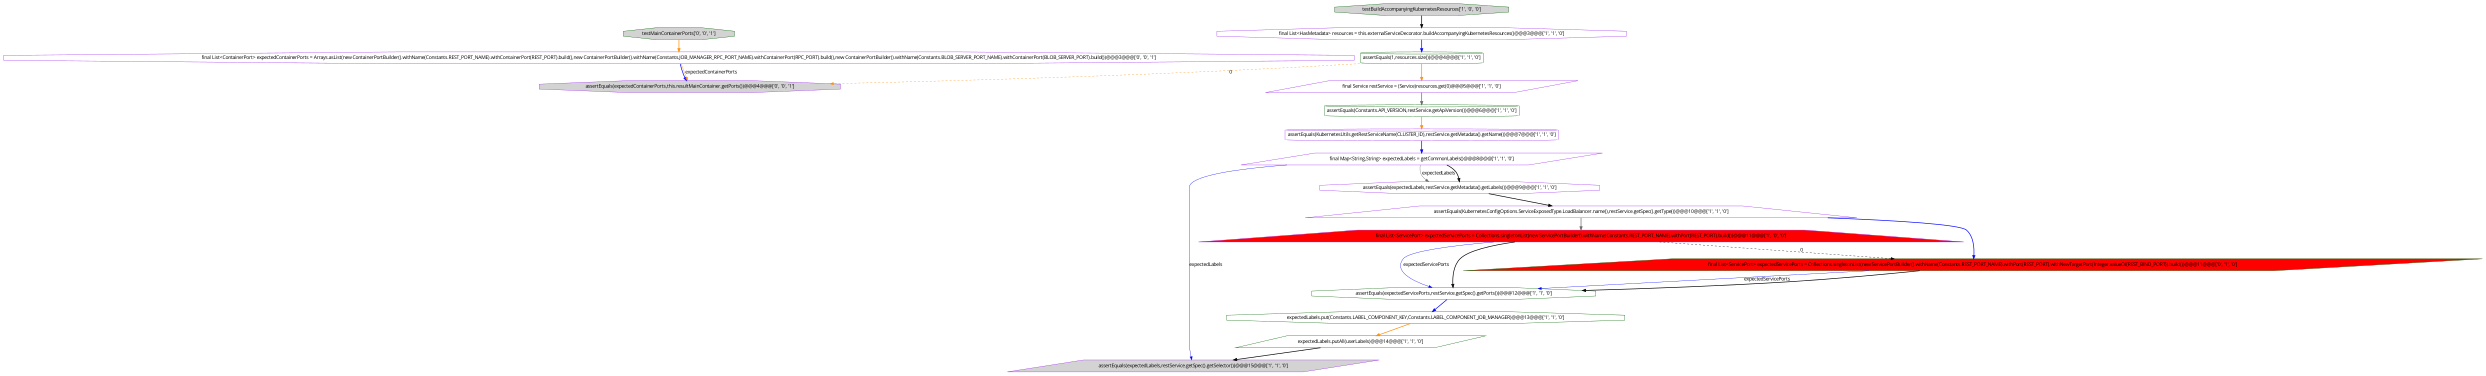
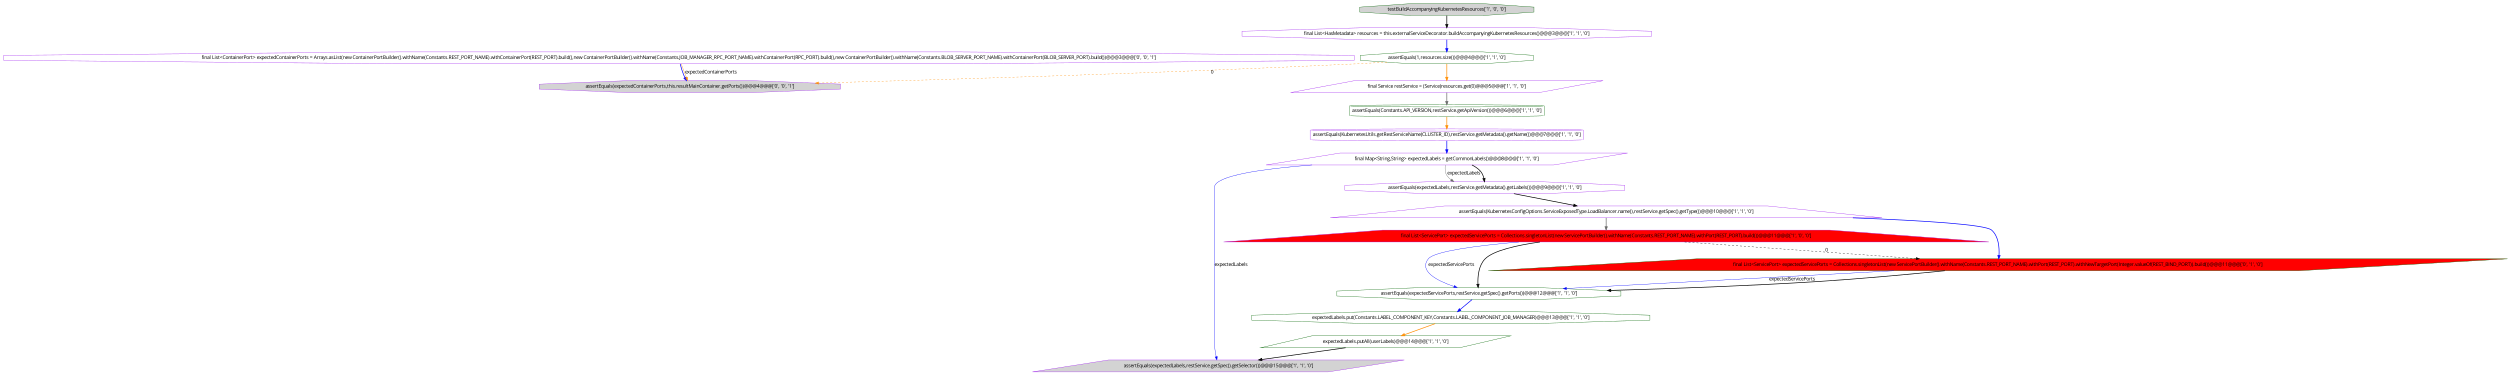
(679, 34) -> none
(1422, 58) -> (1447, 58)
